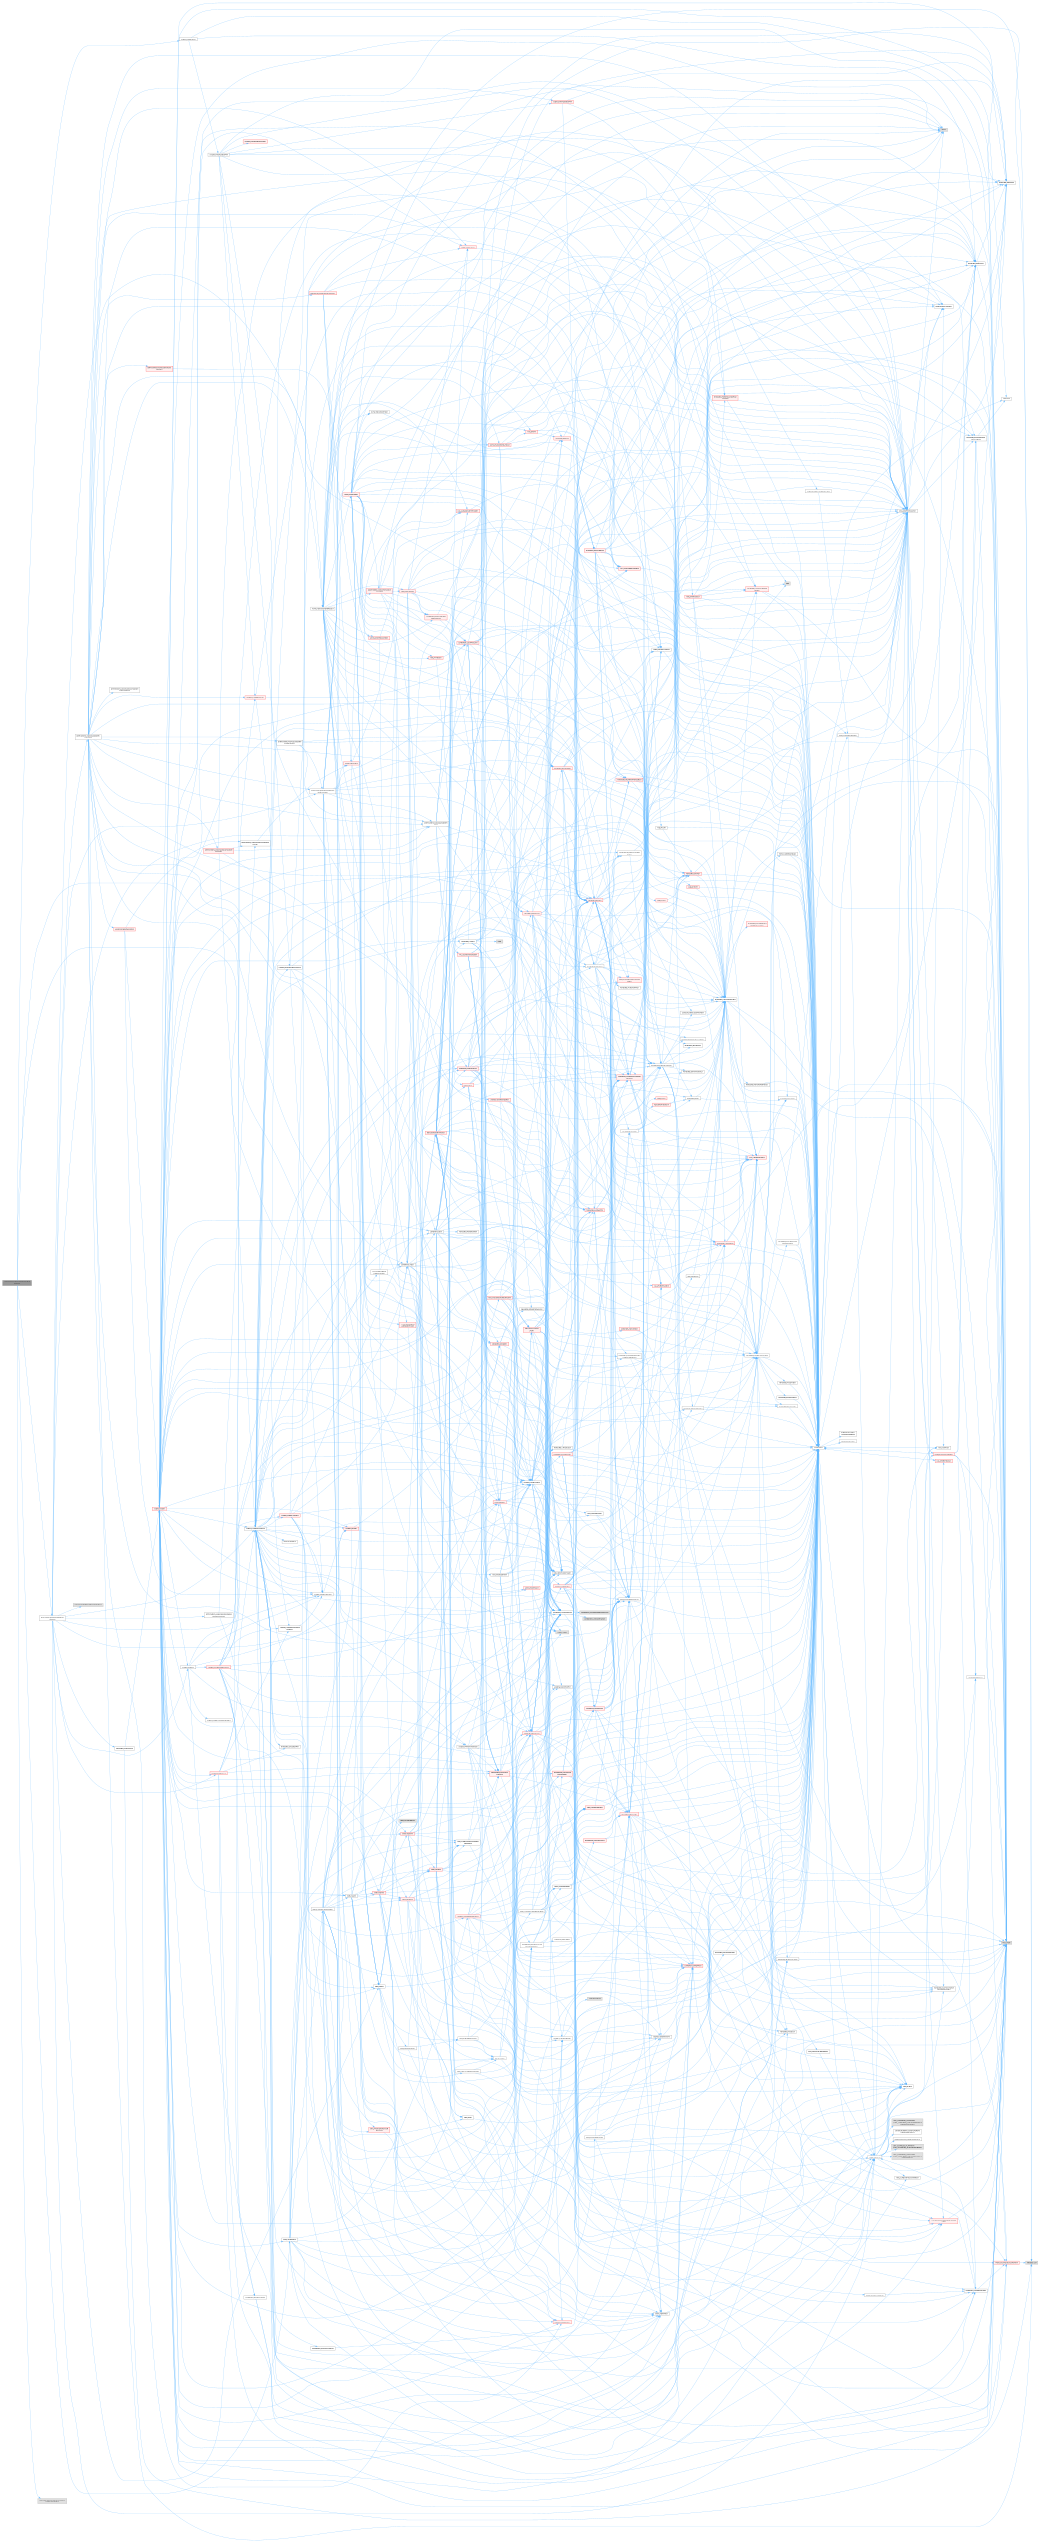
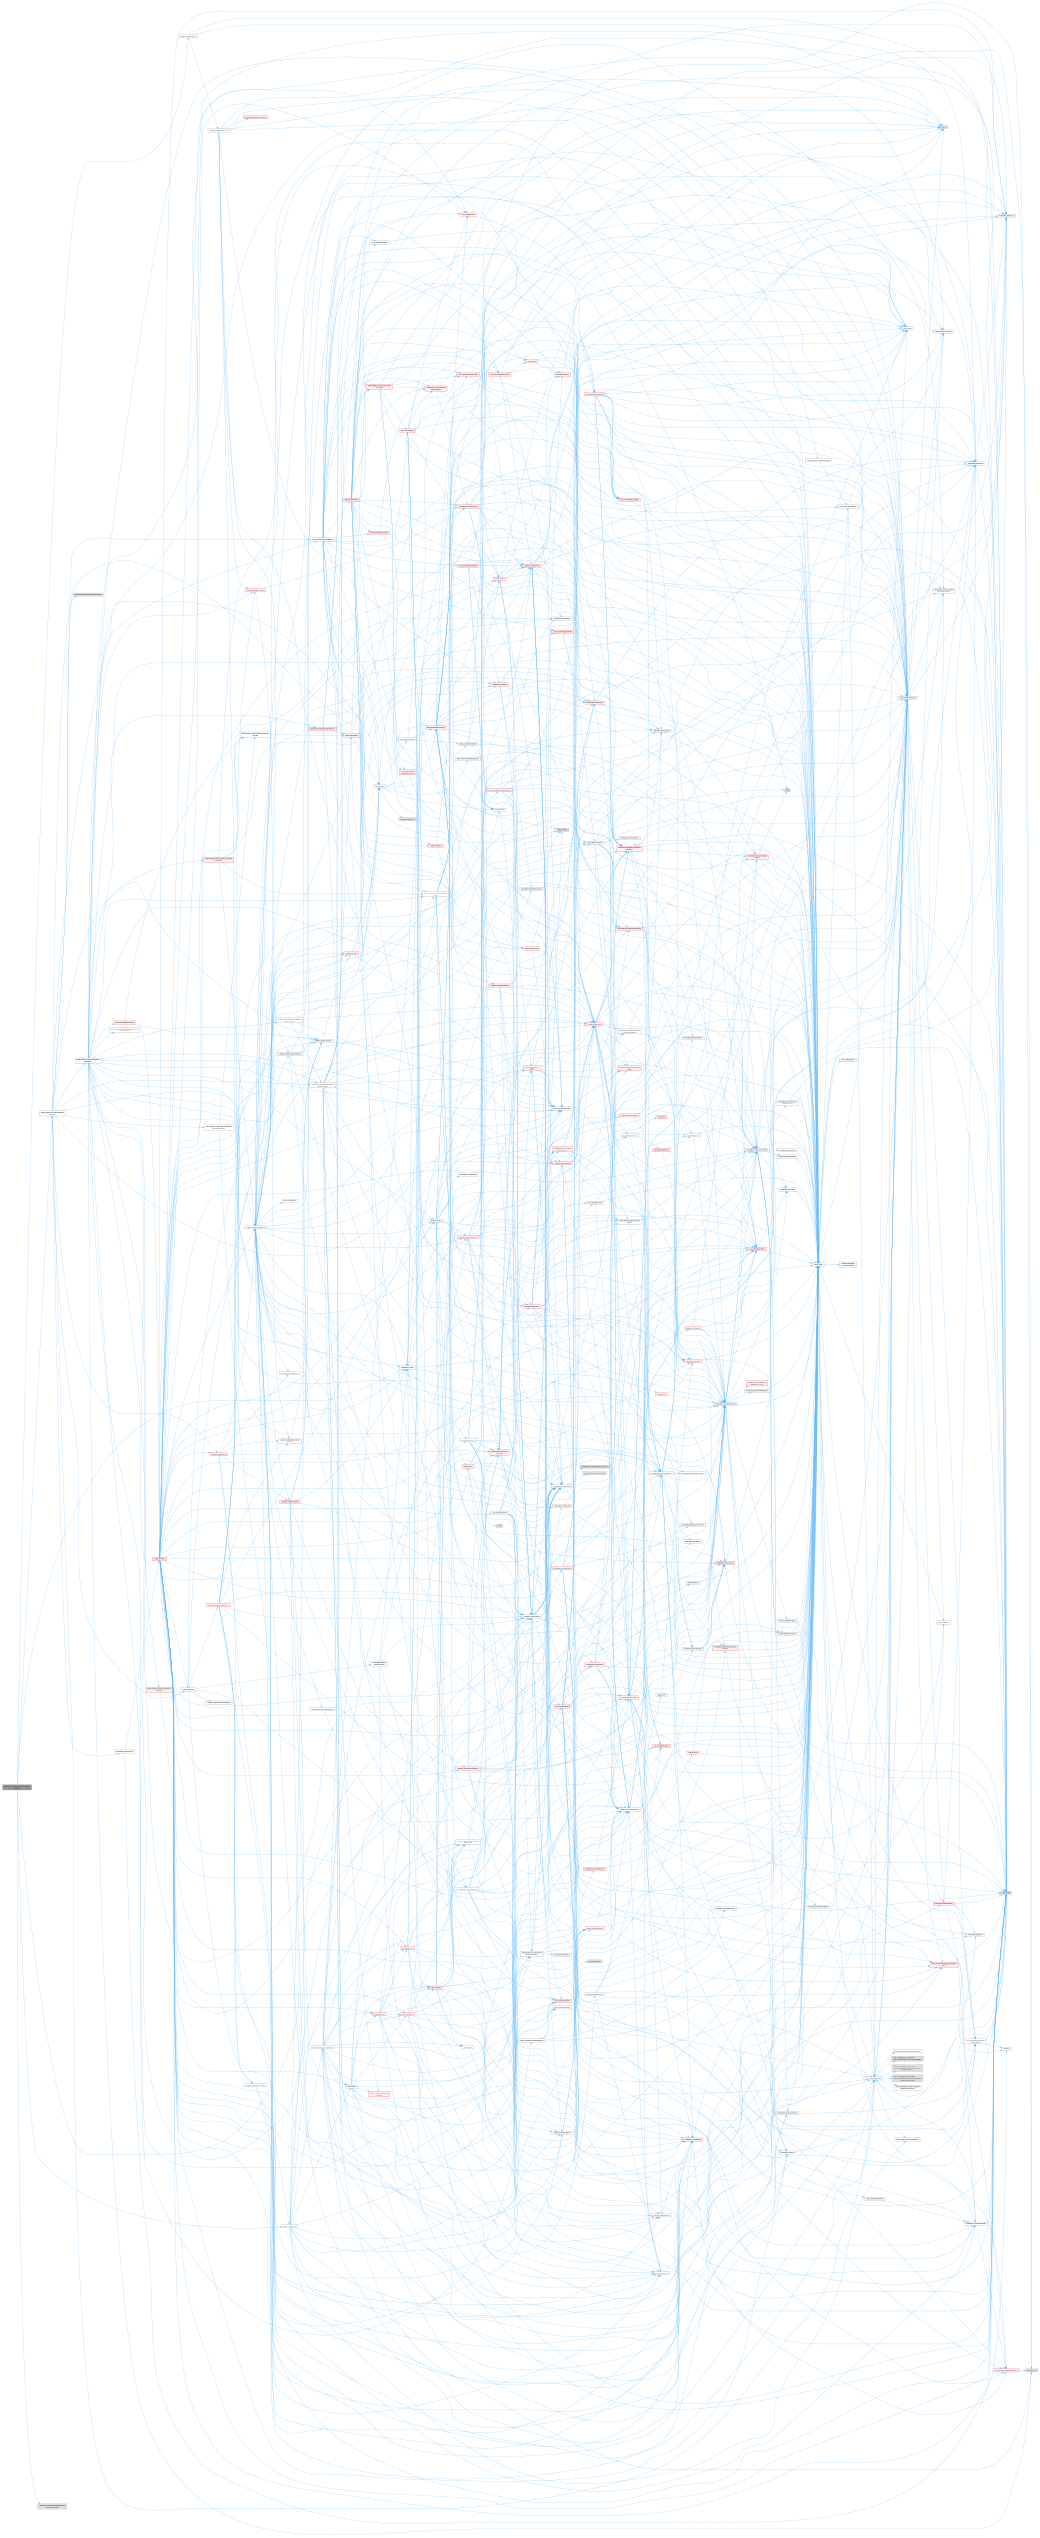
(944, 1461) -> none
